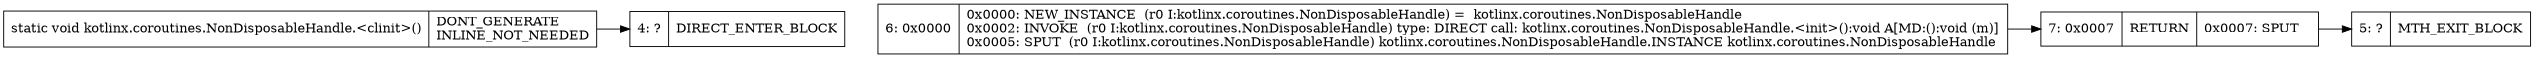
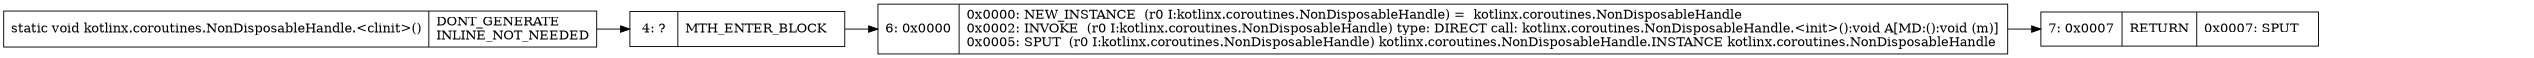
(757, 29) -> (756, 29)
none -> (857, 29)
(2441, 29) -> none
